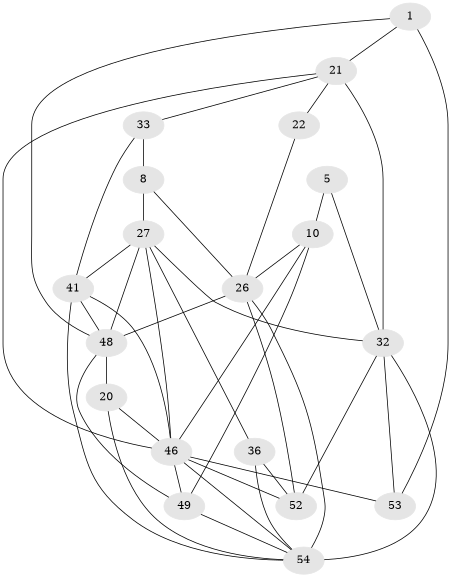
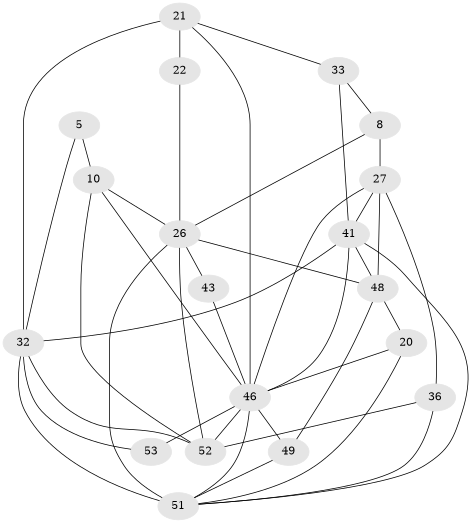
(410, 17) -> none
none -> (209, 289)
(248, 316) -> (197, 314)
(255, 373) -> (81, 344)
(304, 561) -> (178, 506)
